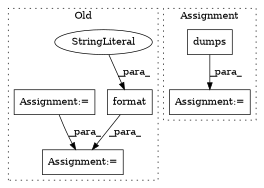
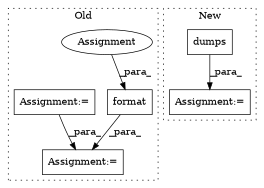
(210, 16) -> (210, 16)
(104, 42) -> (107, 42)
